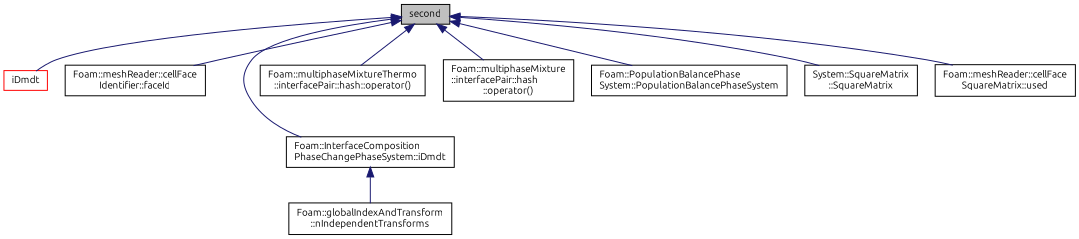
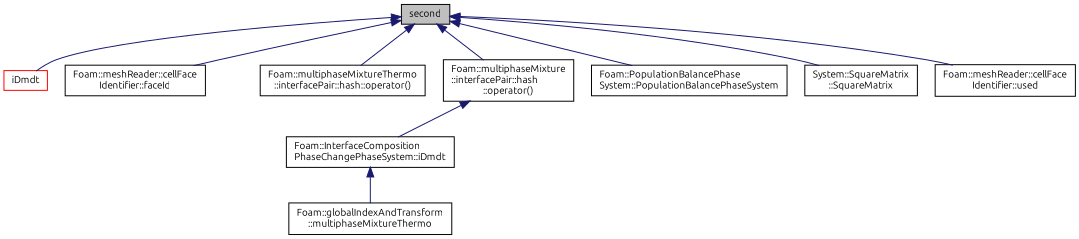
(252, 59) -> (430, 121)
(1005, 80) -> (1005, 80)
(370, 219) -> (370, 219)
